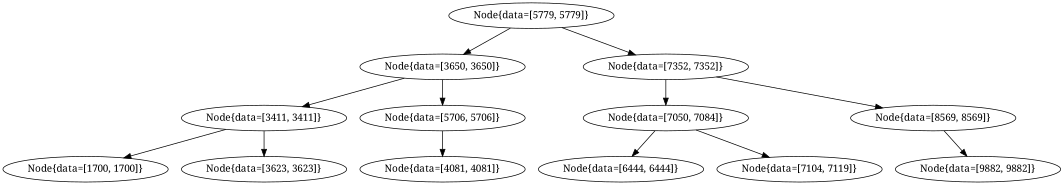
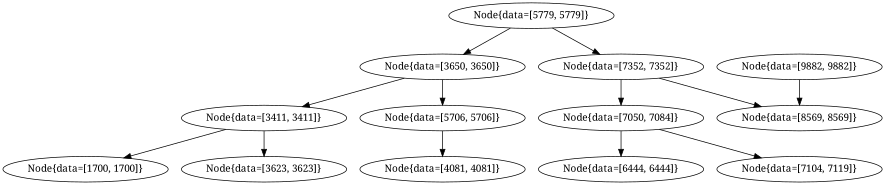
(953, 141) -> (800, 89)
